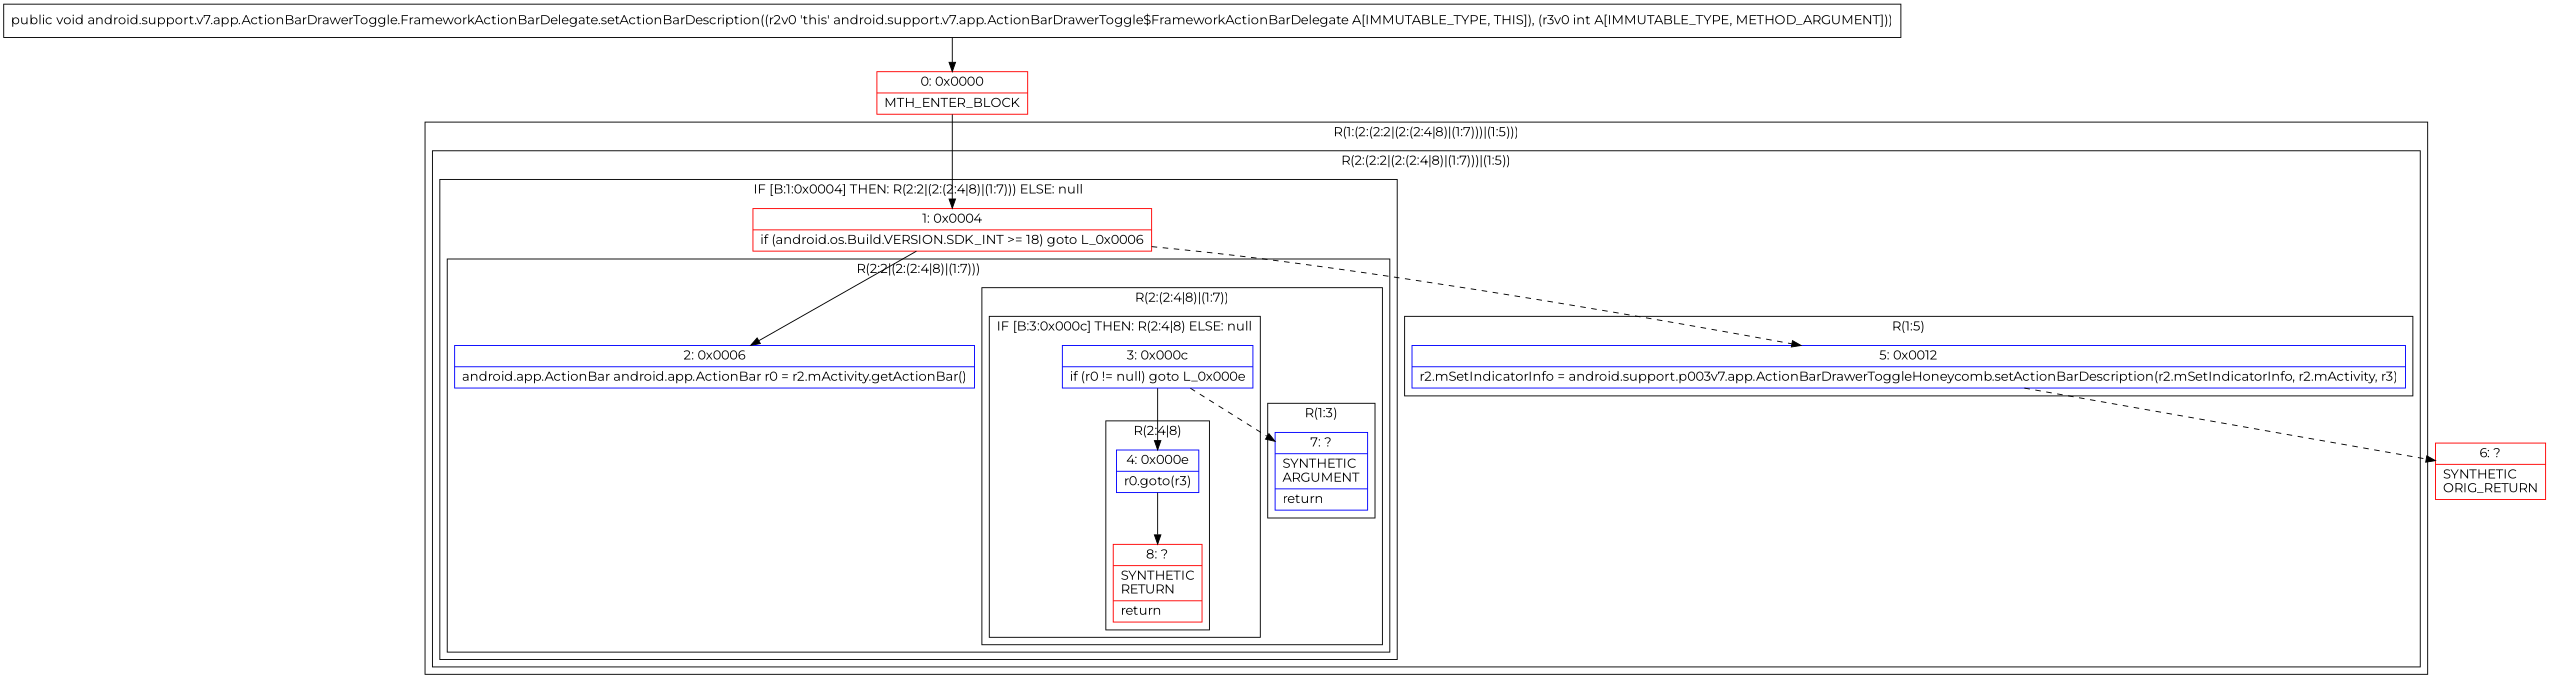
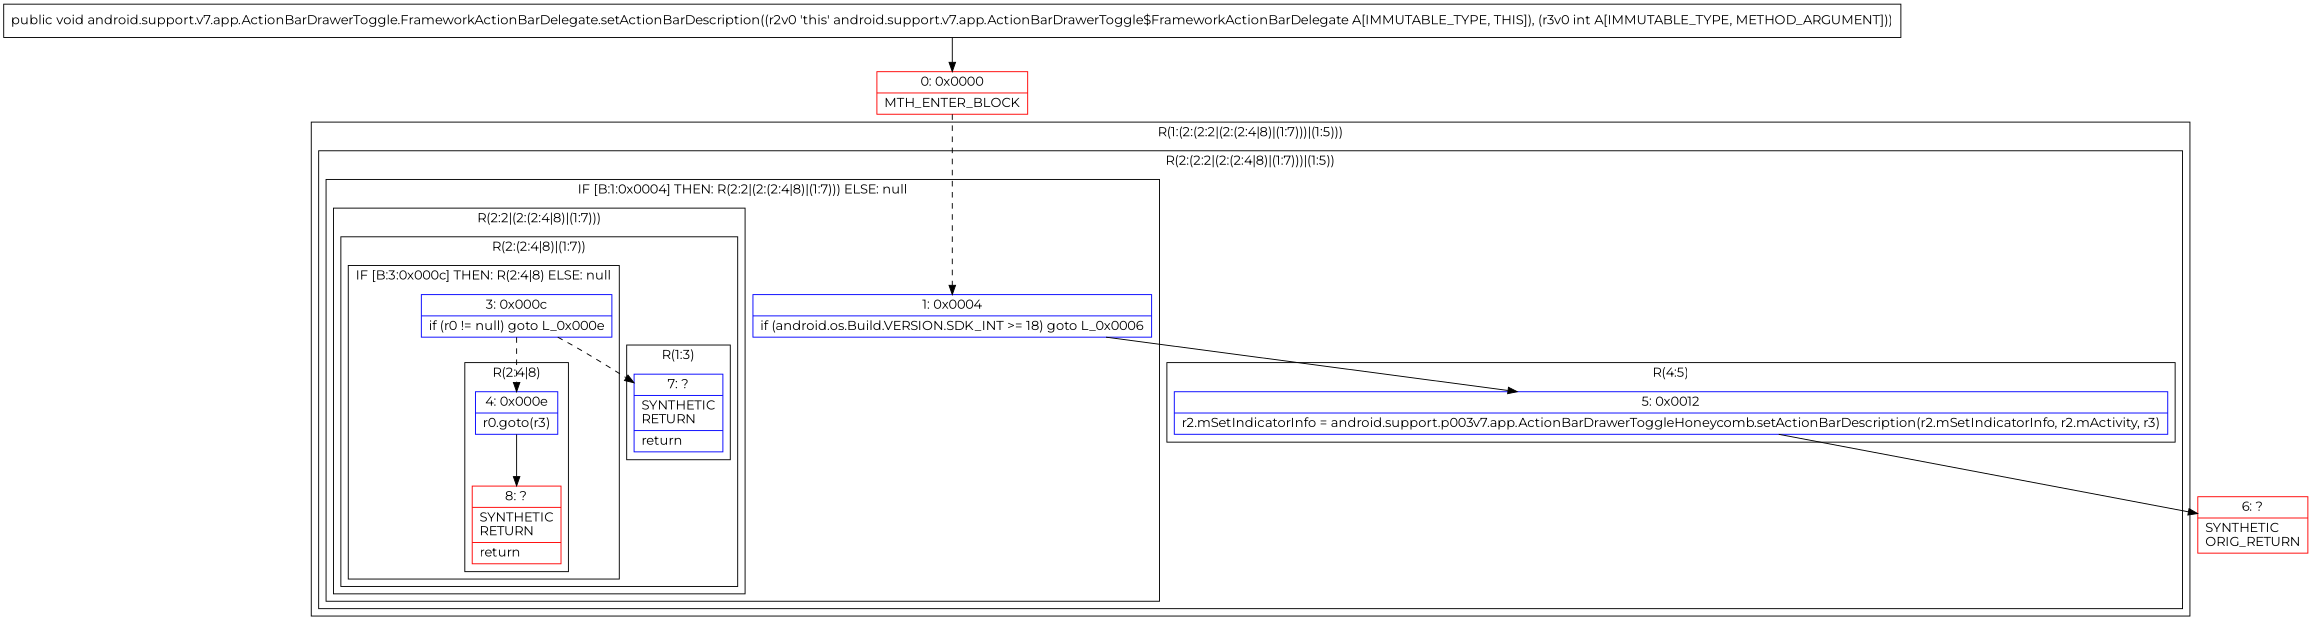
(952, 157) -> (952, 200)
(952, 230) -> (952, 316)
(1473, 289) -> (1347, 369)
(1909, 327) -> (1671, 373)
(715, 367) -> none
(1158, 414) -> (517, 356)
(2225, 424) -> (1984, 473)
(1321, 478) -> (669, 419)
